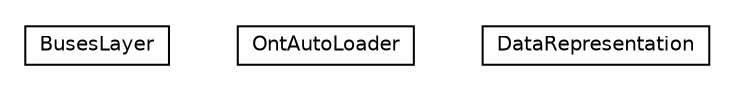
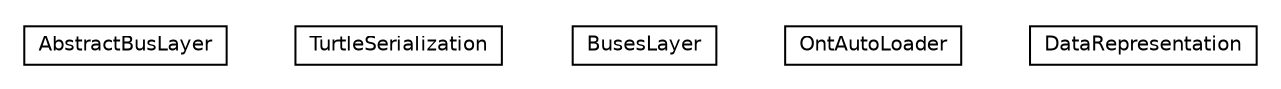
none -> (125, 45)
none -> (399, 45)
